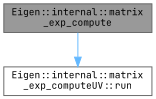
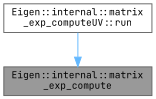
(78, 45) -> (78, 45)
